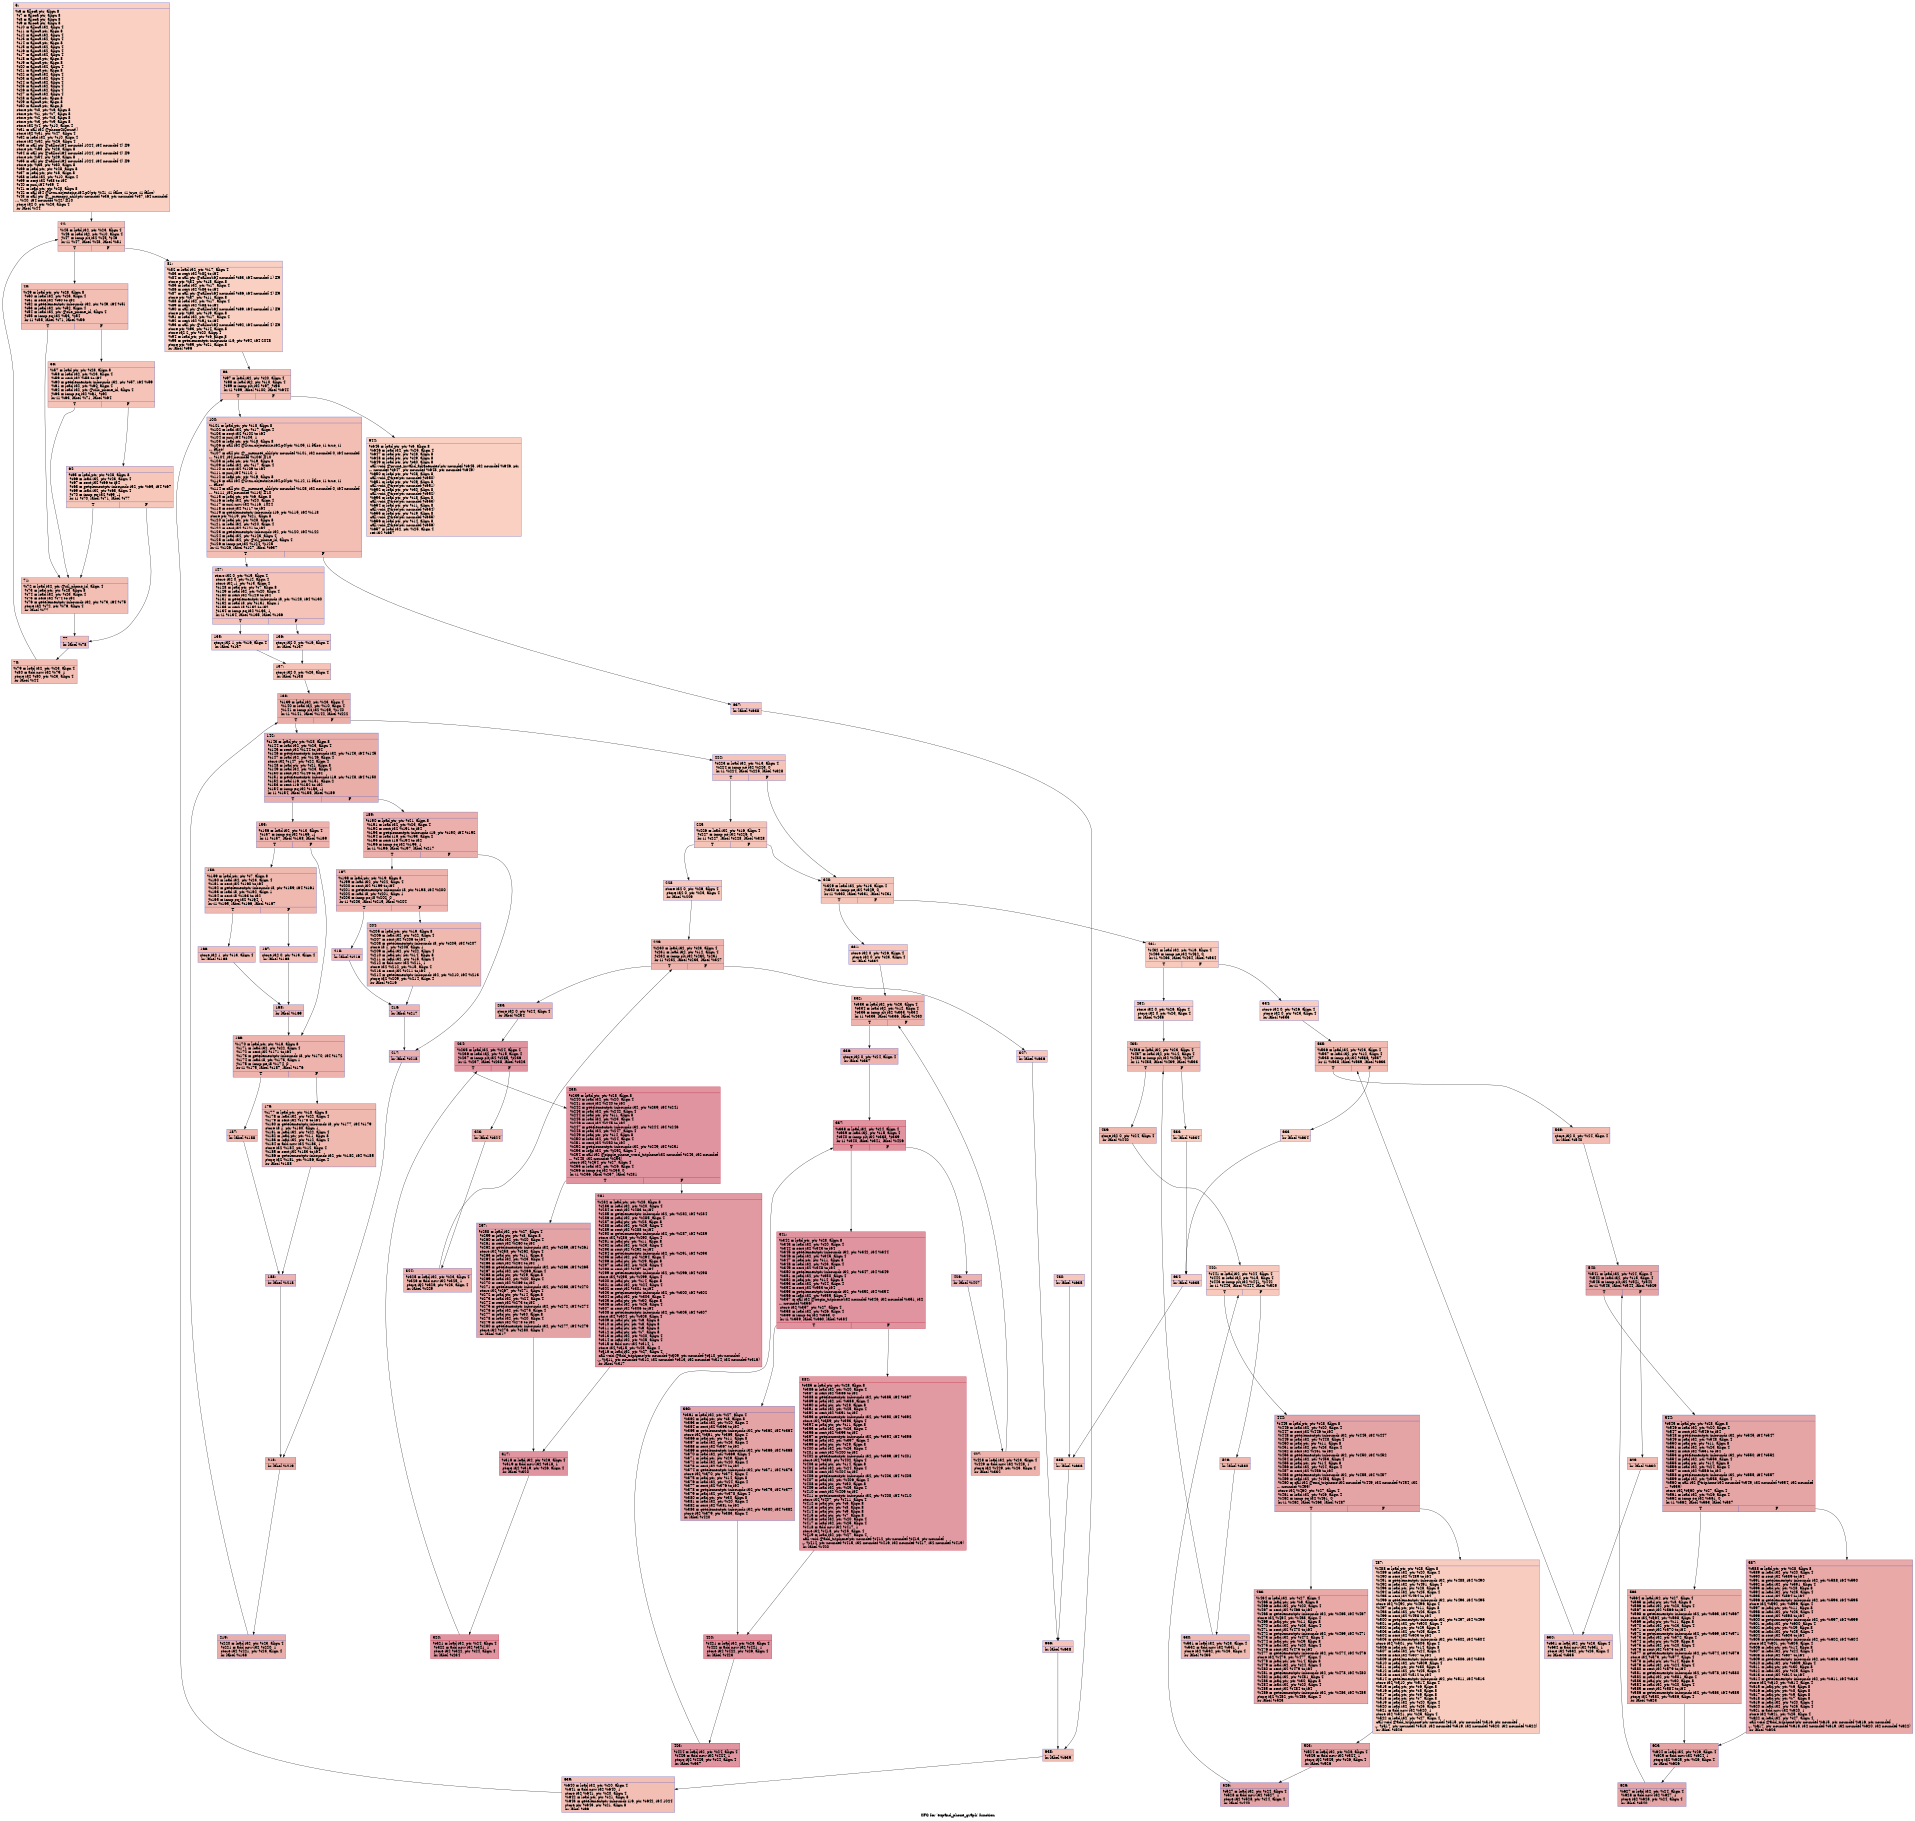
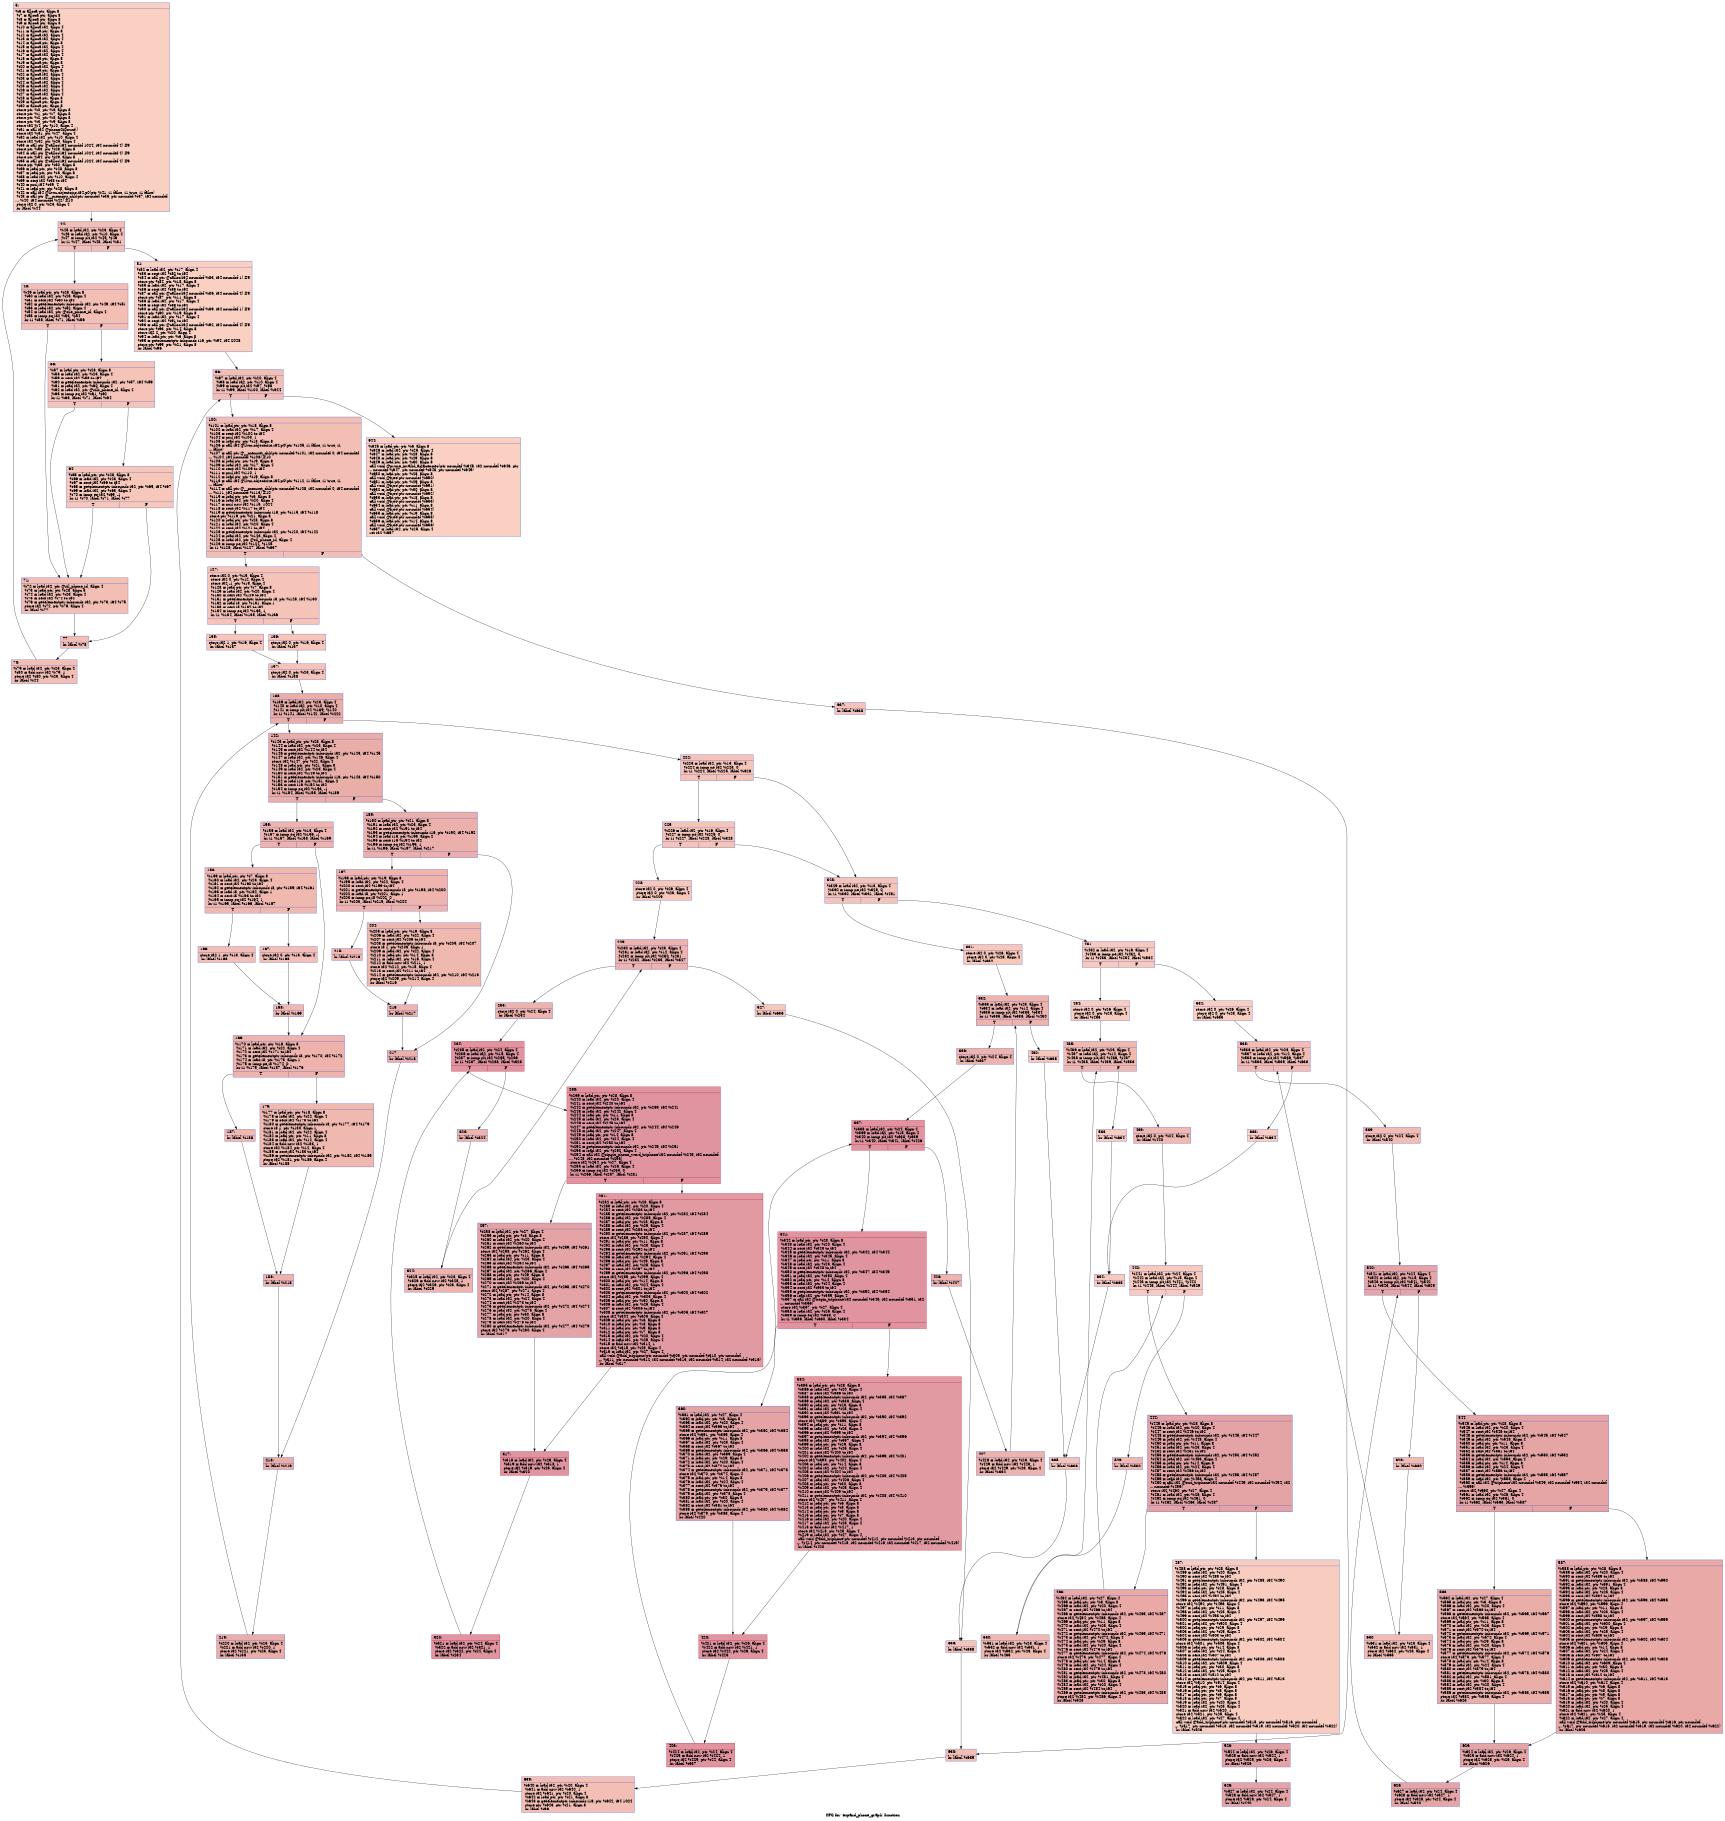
none -> (1033, 1037)
(1180, 1549) -> (1098, 1433)
